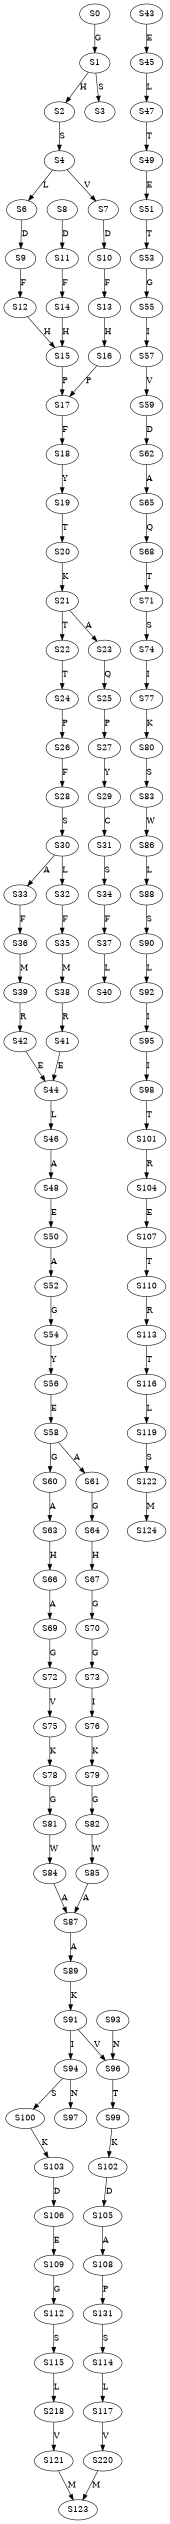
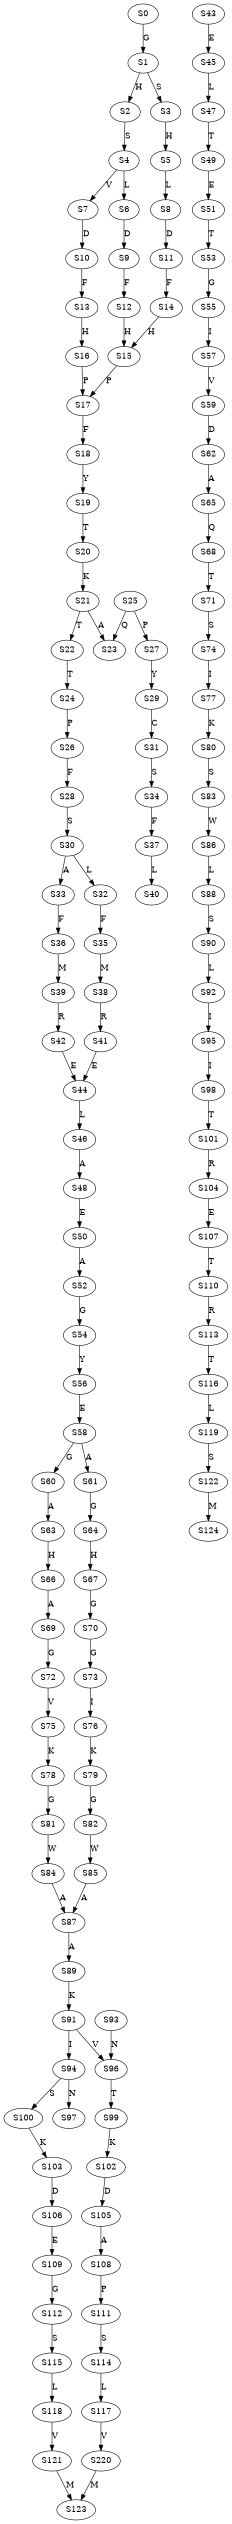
none -> (166, 161)
(104, 672) -> (121, 623)
(103, 2314) -> (101, 2314)
(54, 2412) -> (52, 2412)
